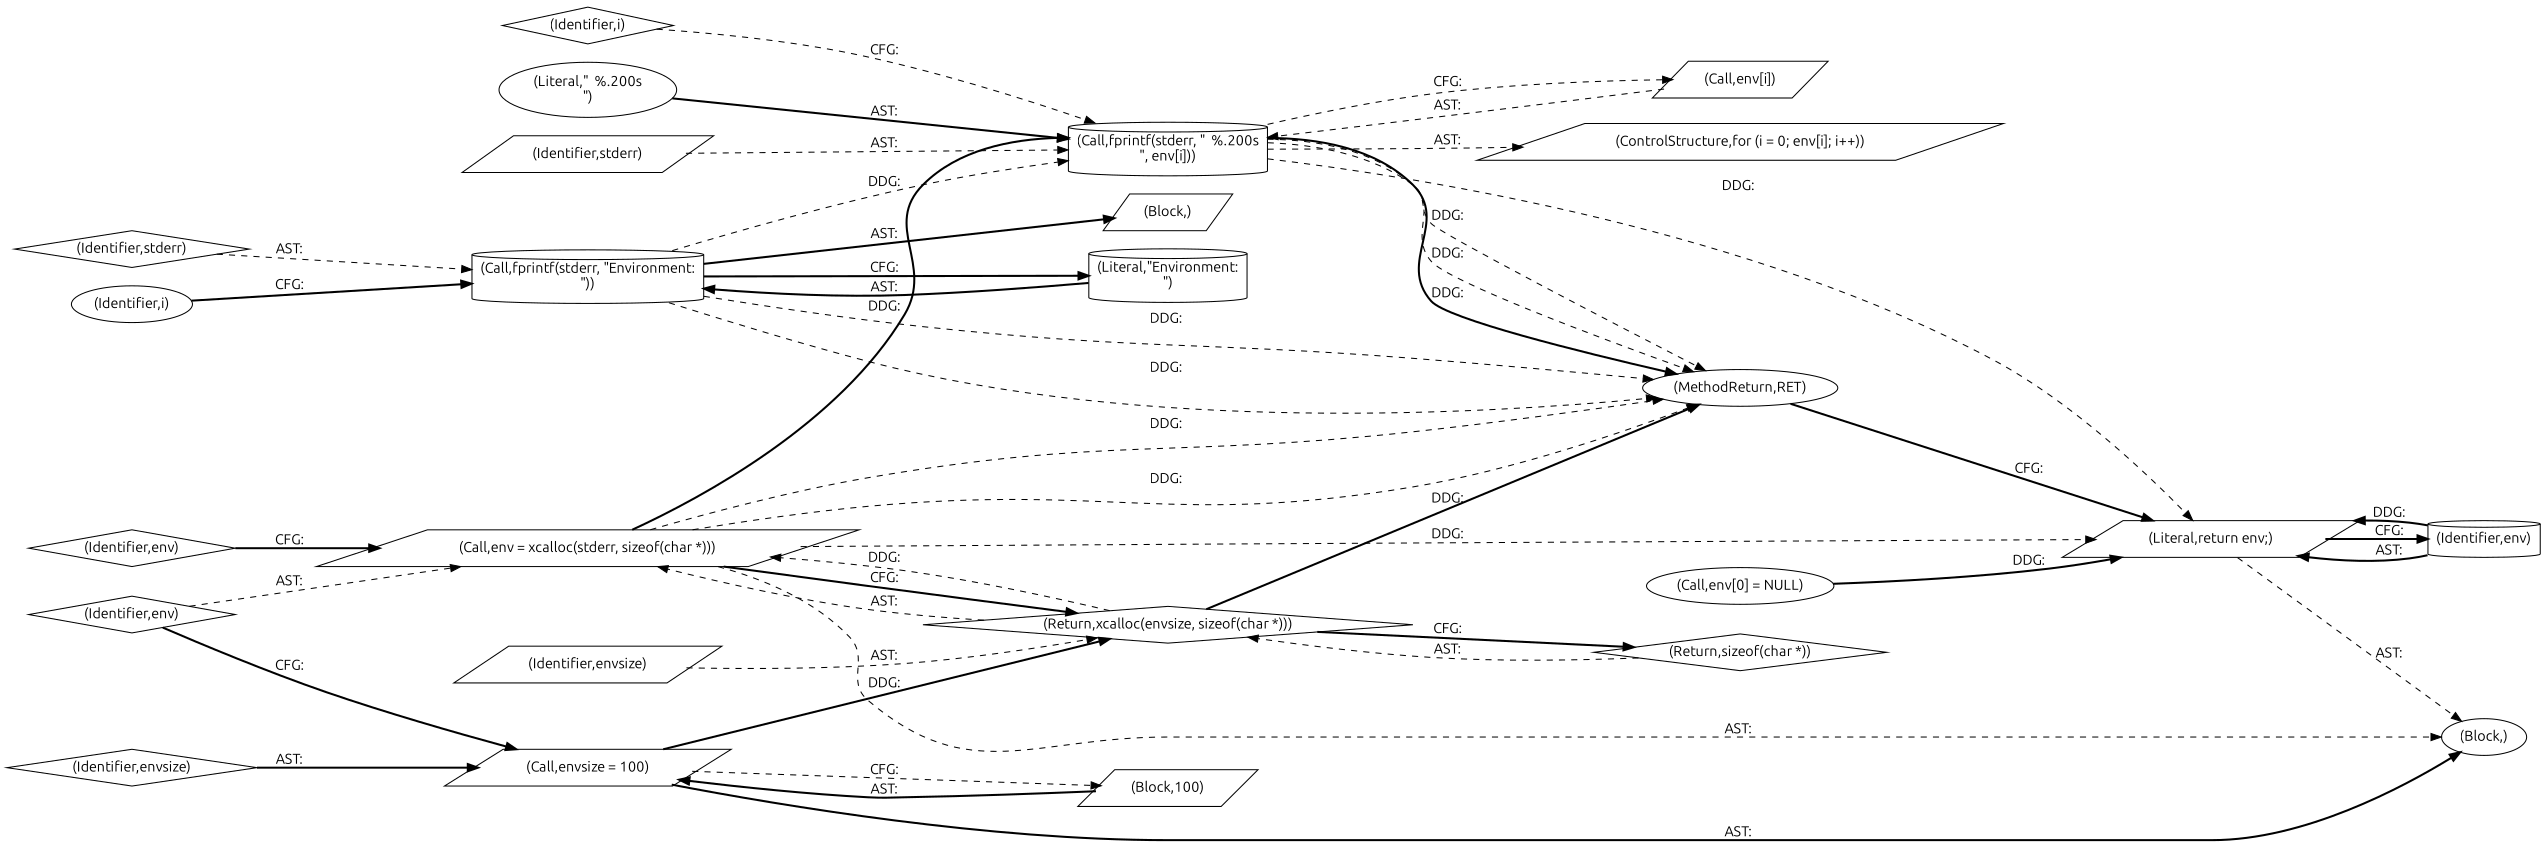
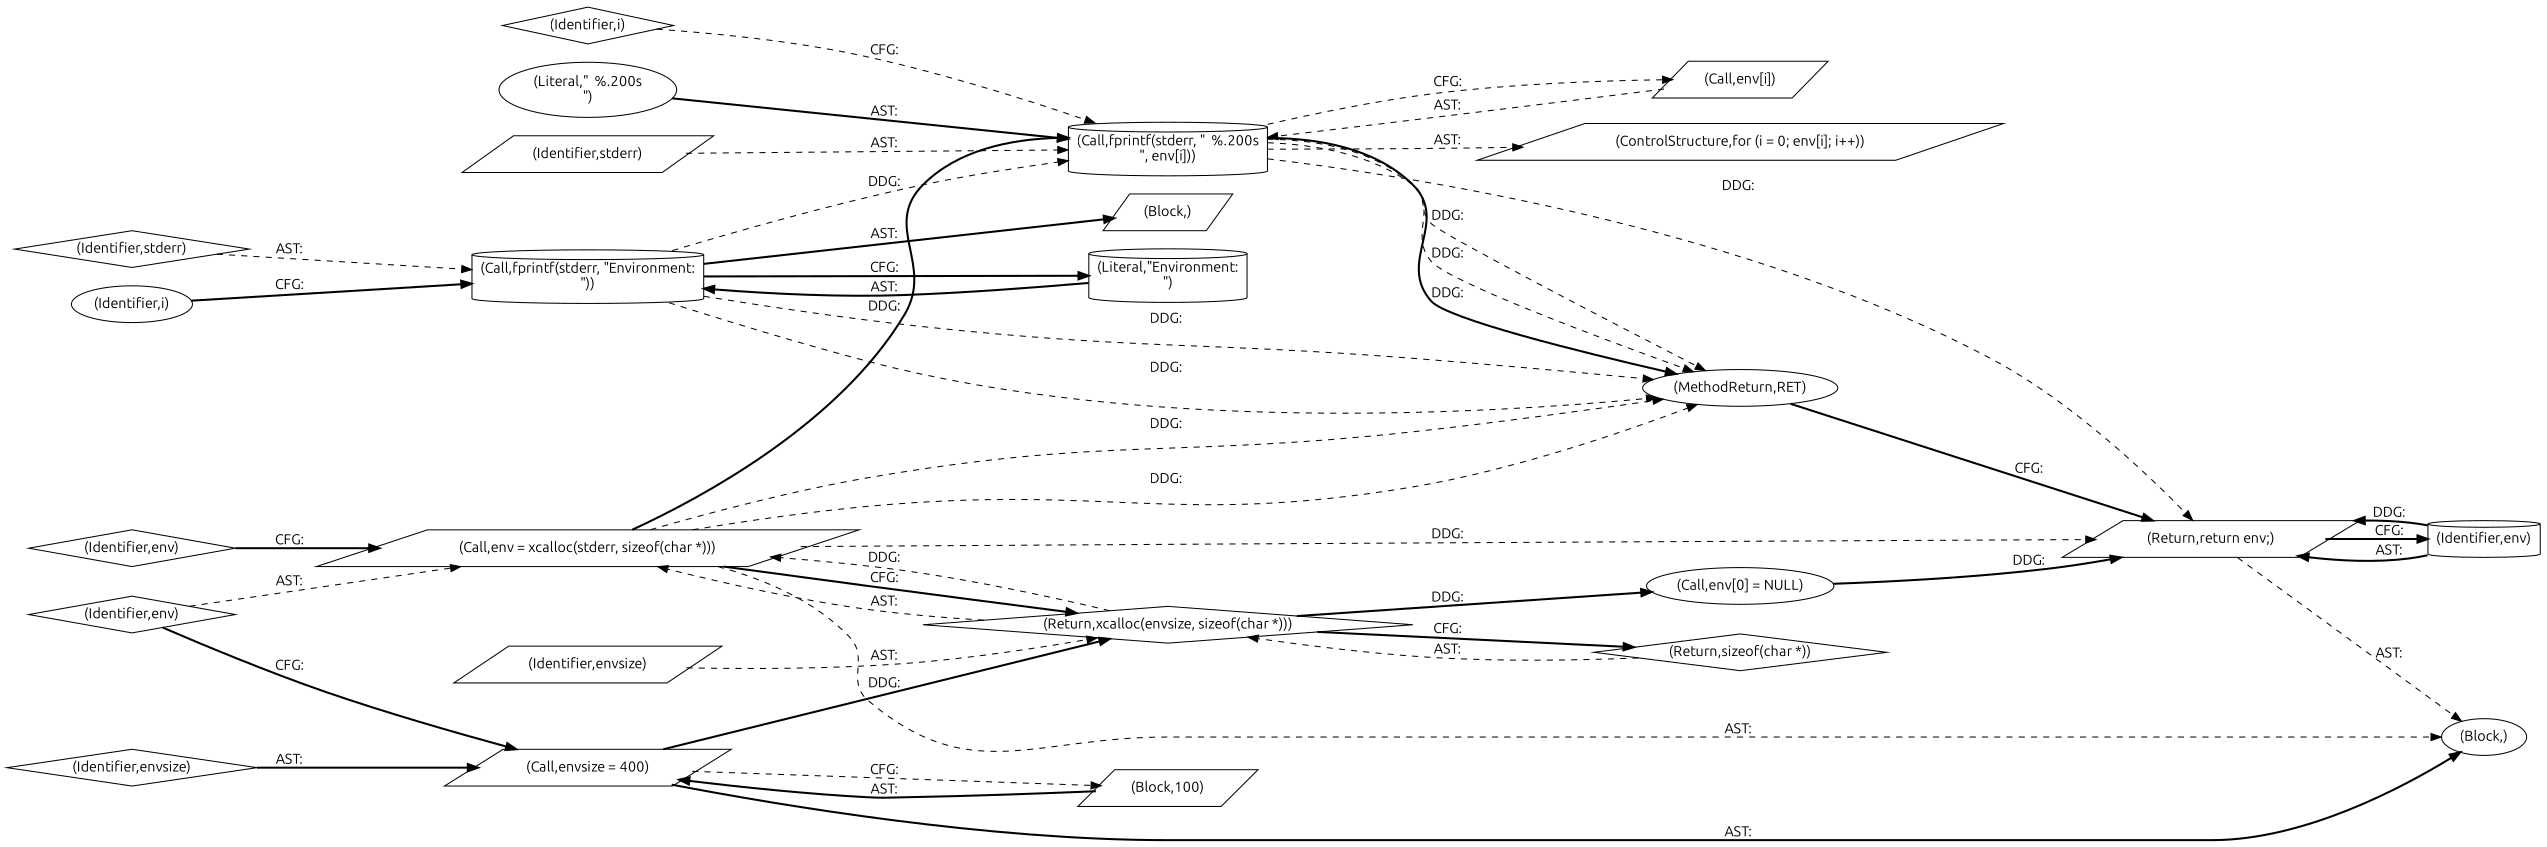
(1448, 509) -> (1469, 604)
(2211, 539) -> (2211, 539)
(588, 768) -> (588, 768)
